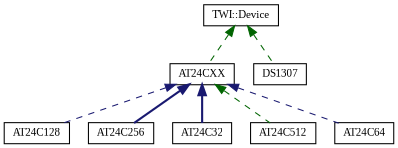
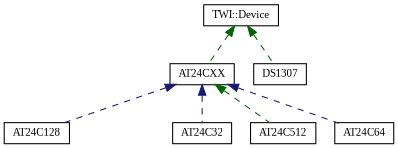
(202, 109) -> (202, 109)
(121, 133) -> none
